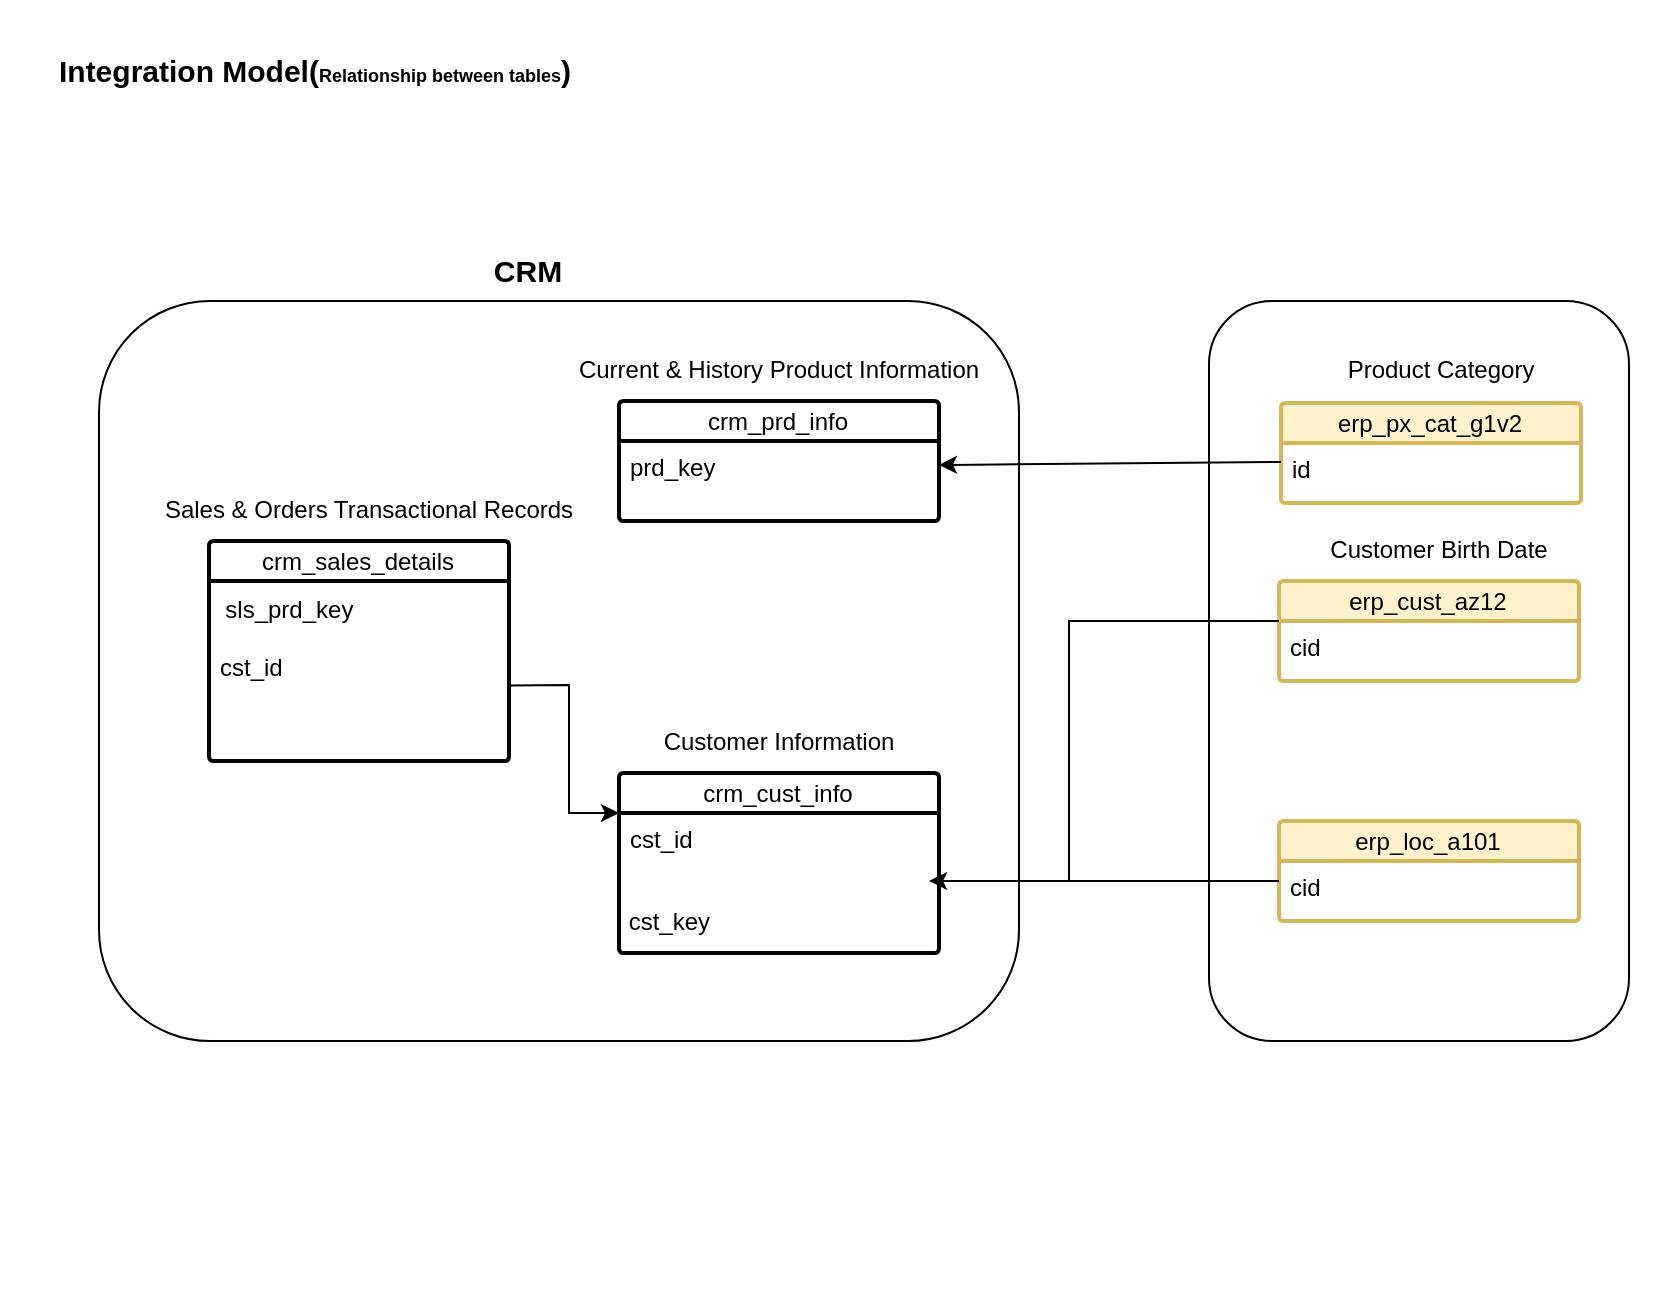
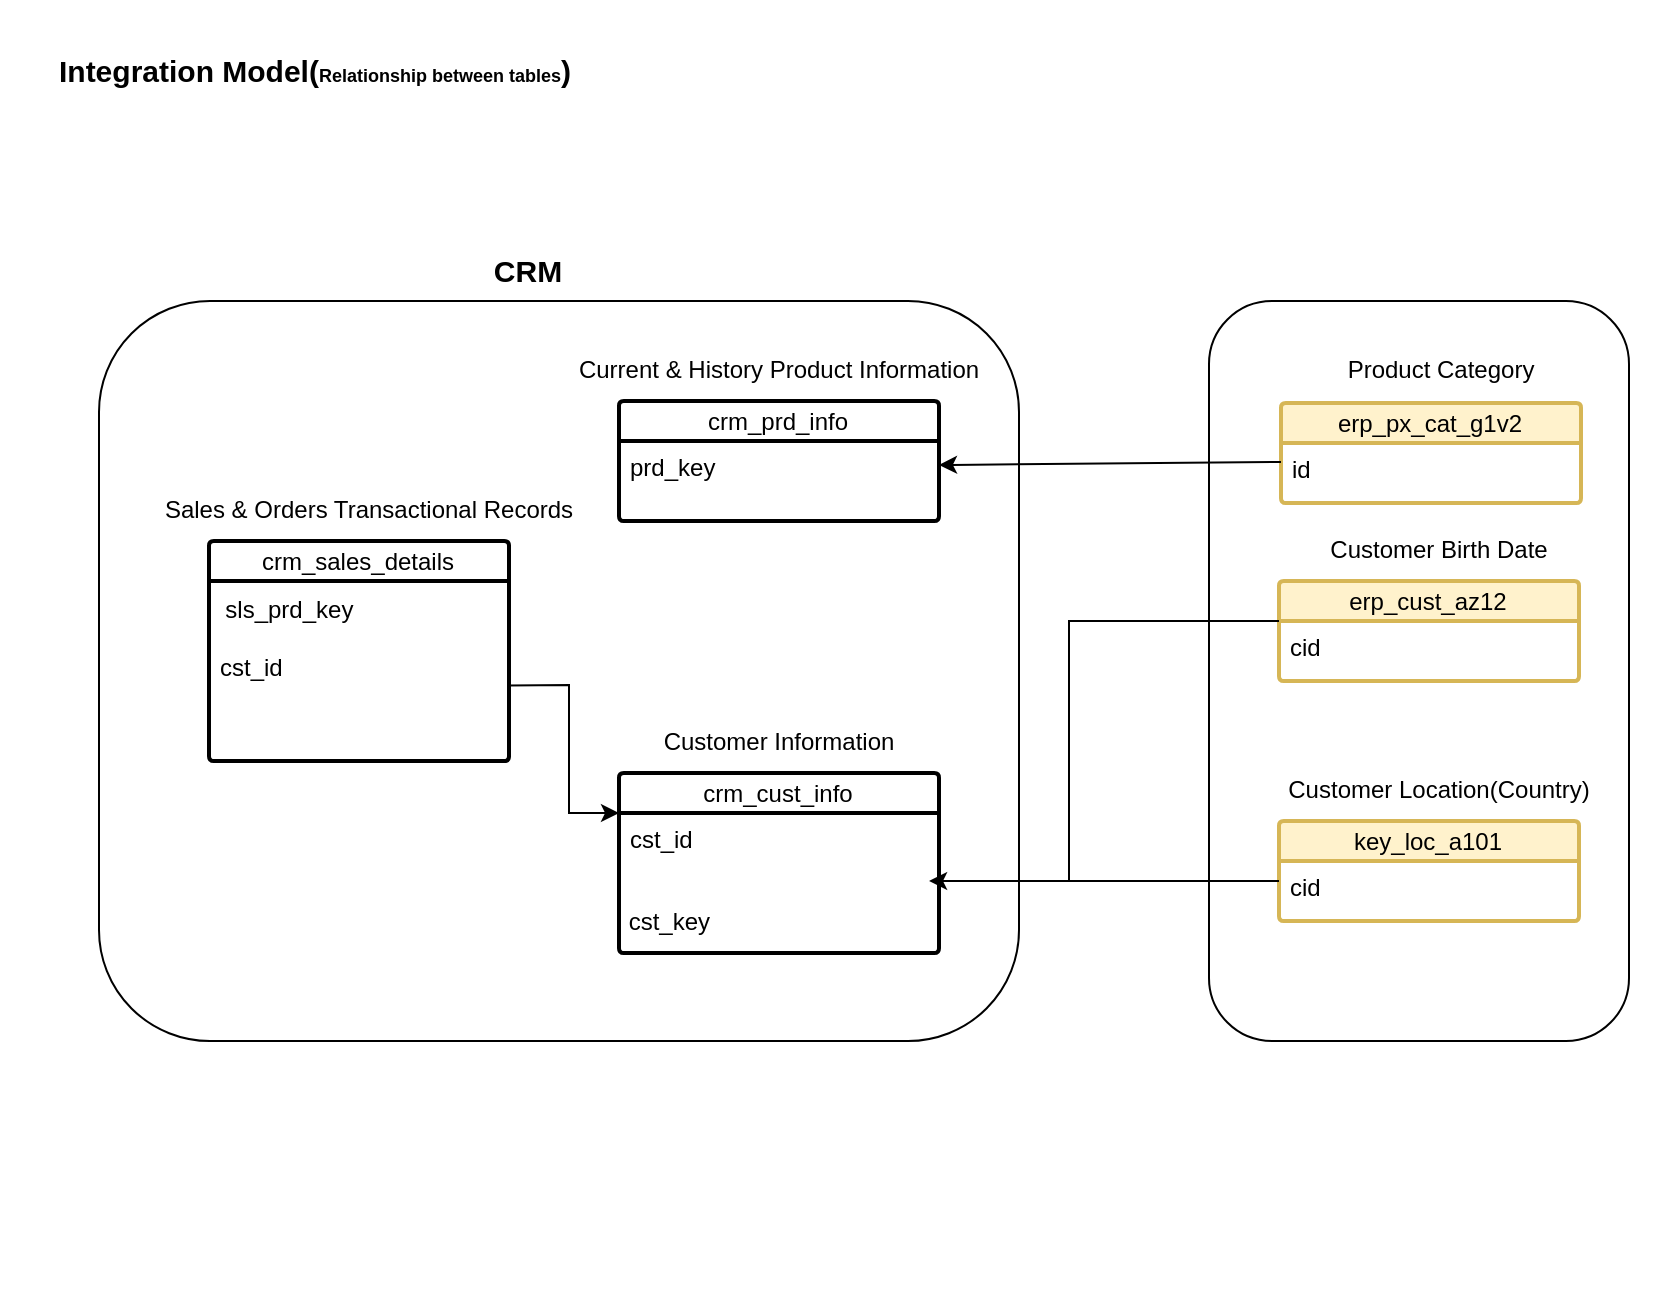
none -> (1439, 791)
(1429, 841) -> (1429, 841)
